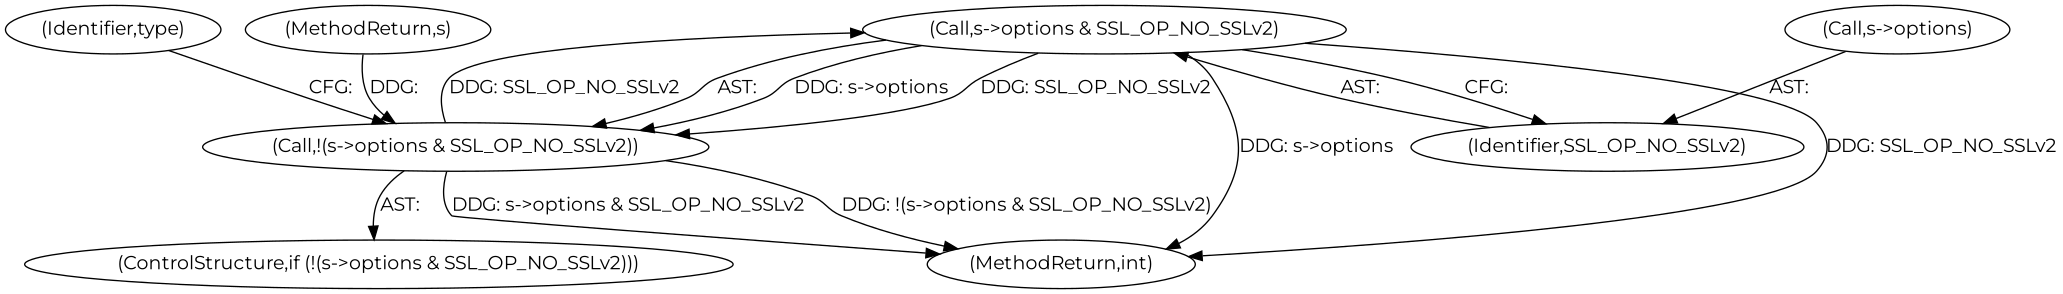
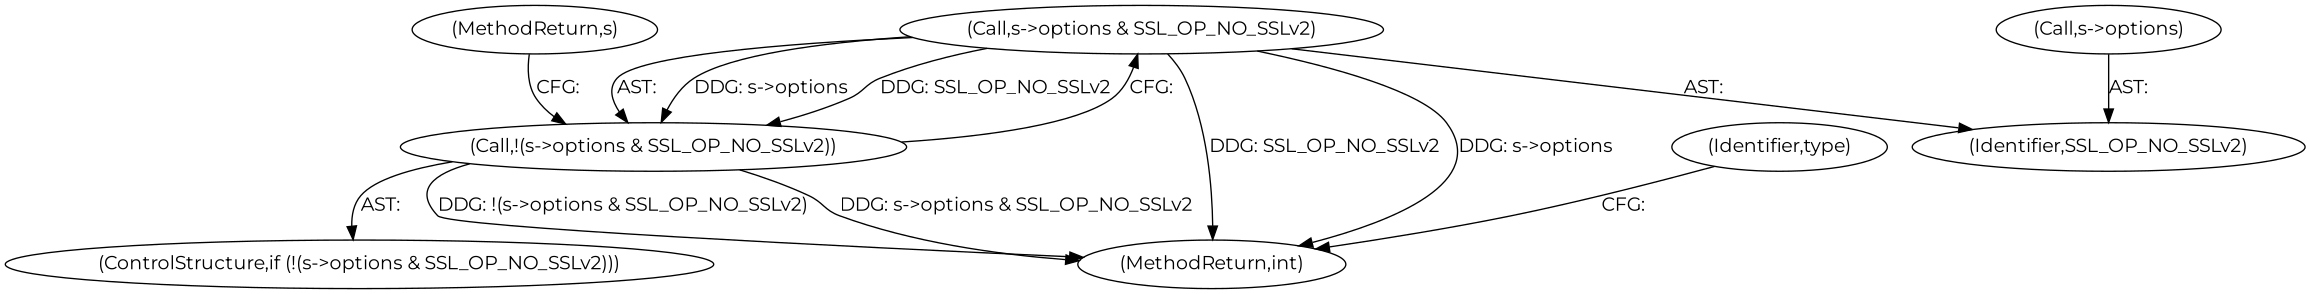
(271, 86) -> (1523, 213)
(396, 88) -> (561, 88)
(565, 88) -> (1155, 88)
(1489, 88) -> (1707, 88)
(1337, 98) -> none
